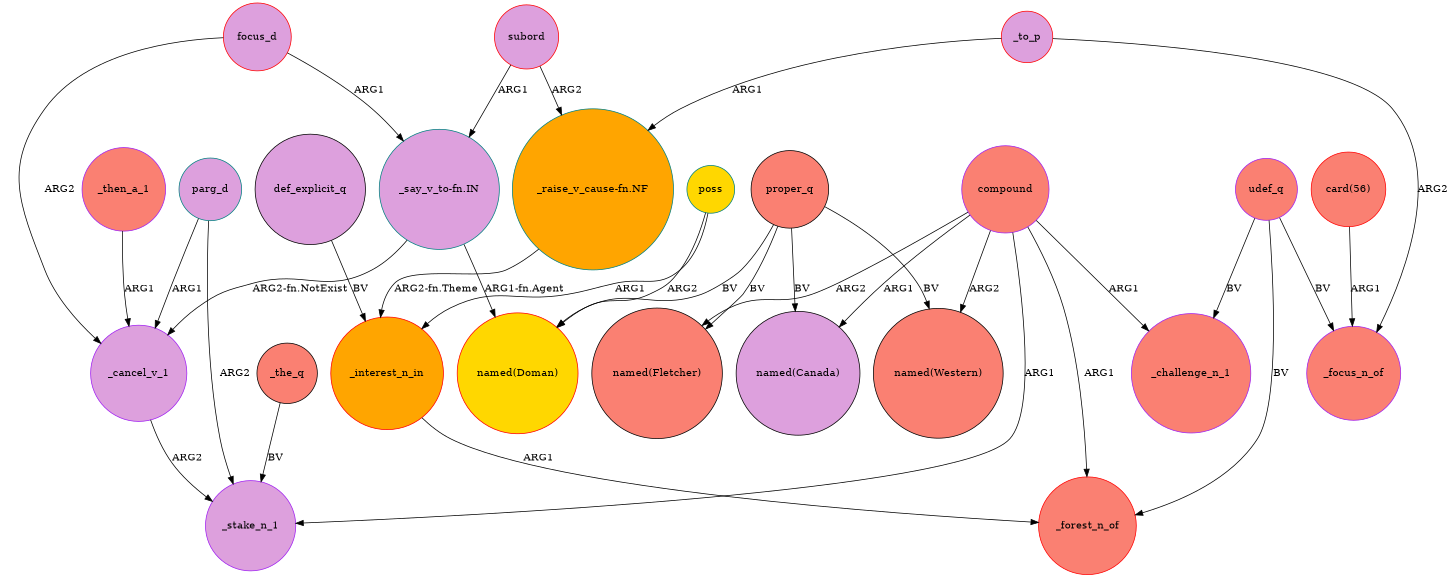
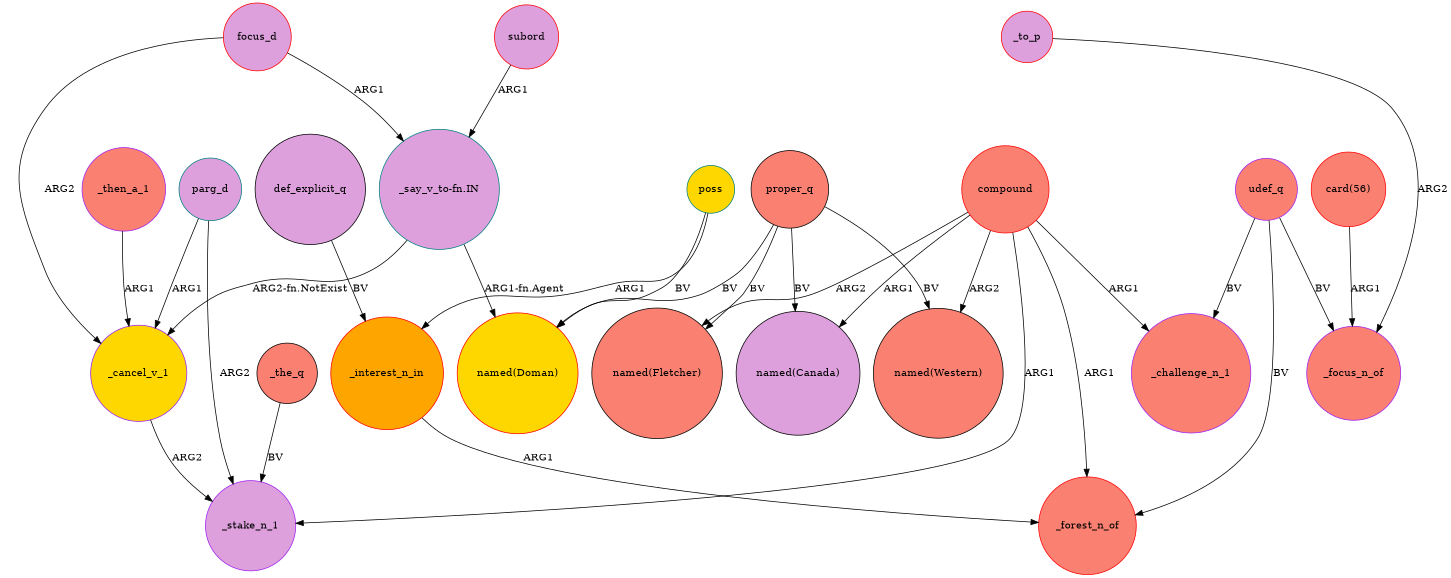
(593, 189) -> none
(1005, 189) -> (1005, 189)
(683, 289) -> (683, 289)
(139, 373) -> (139, 373)
